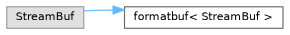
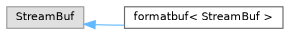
(98, 10) -> (110, 25)
